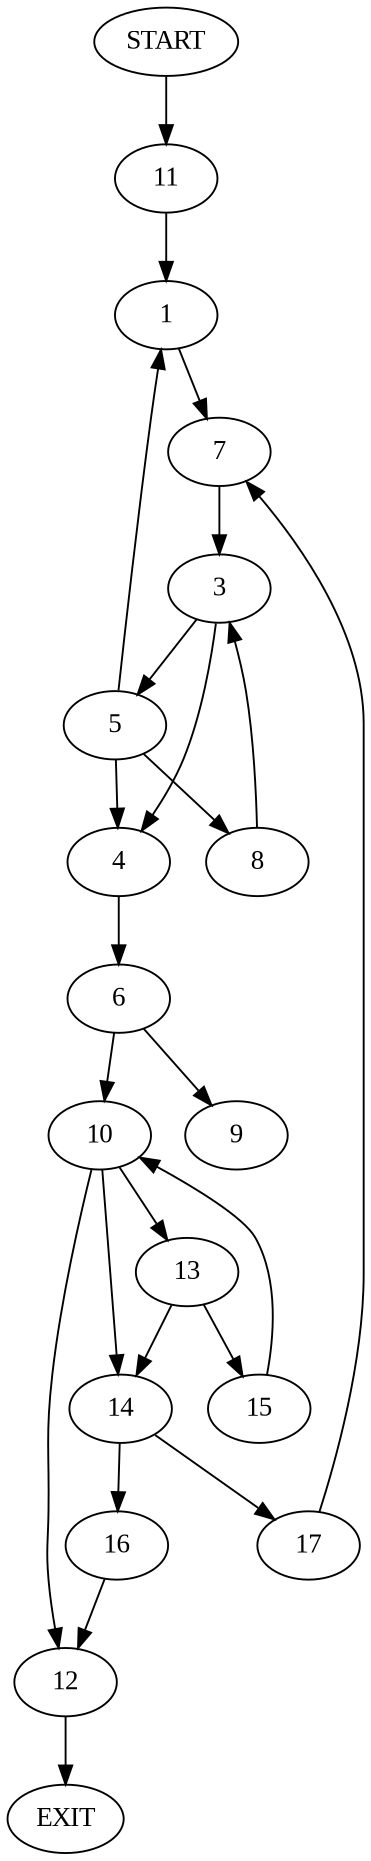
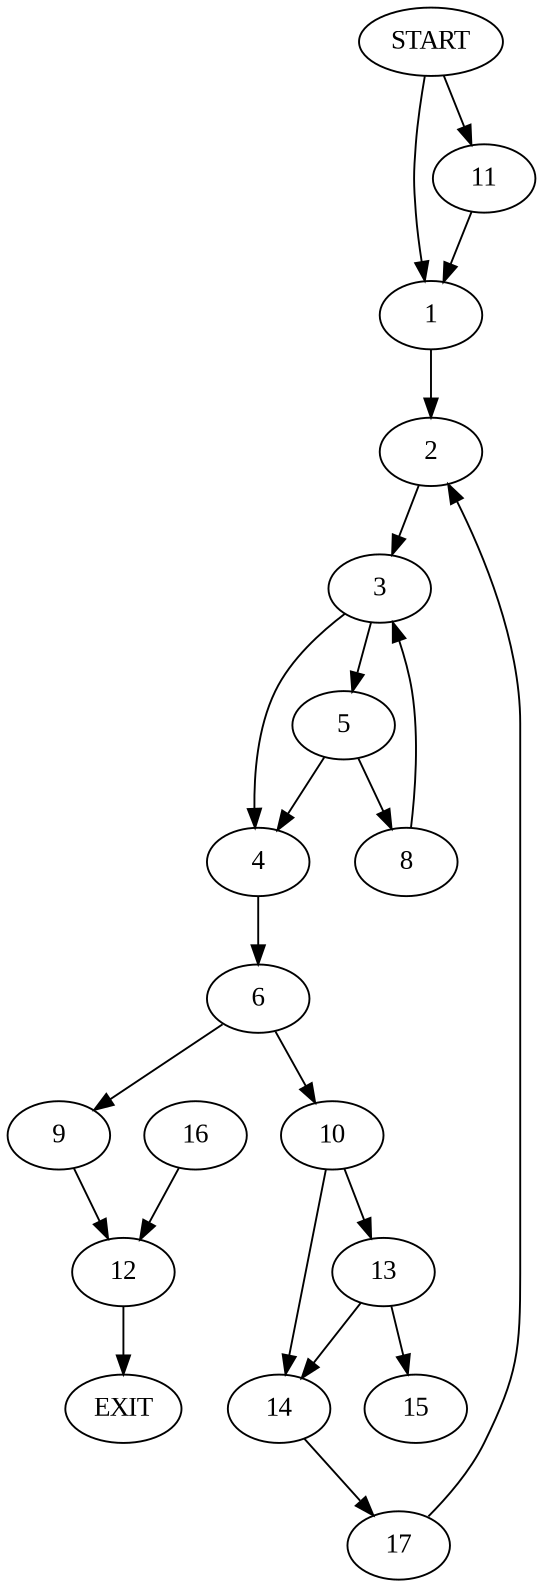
(219, 452) -> (431, 452)
(137, 529) -> (414, 169)
(259, 1246) -> none
(50, 1397) -> (87, 1195)
(119, 1468) -> none
